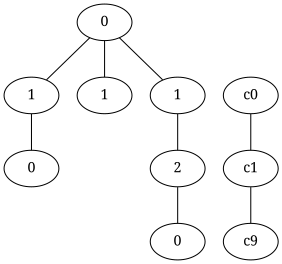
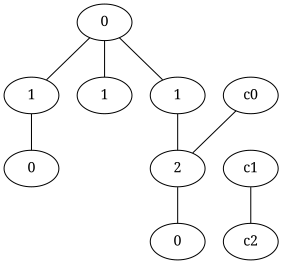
(251, 132) -> (214, 132)
(251, 242) -> (251, 242)
